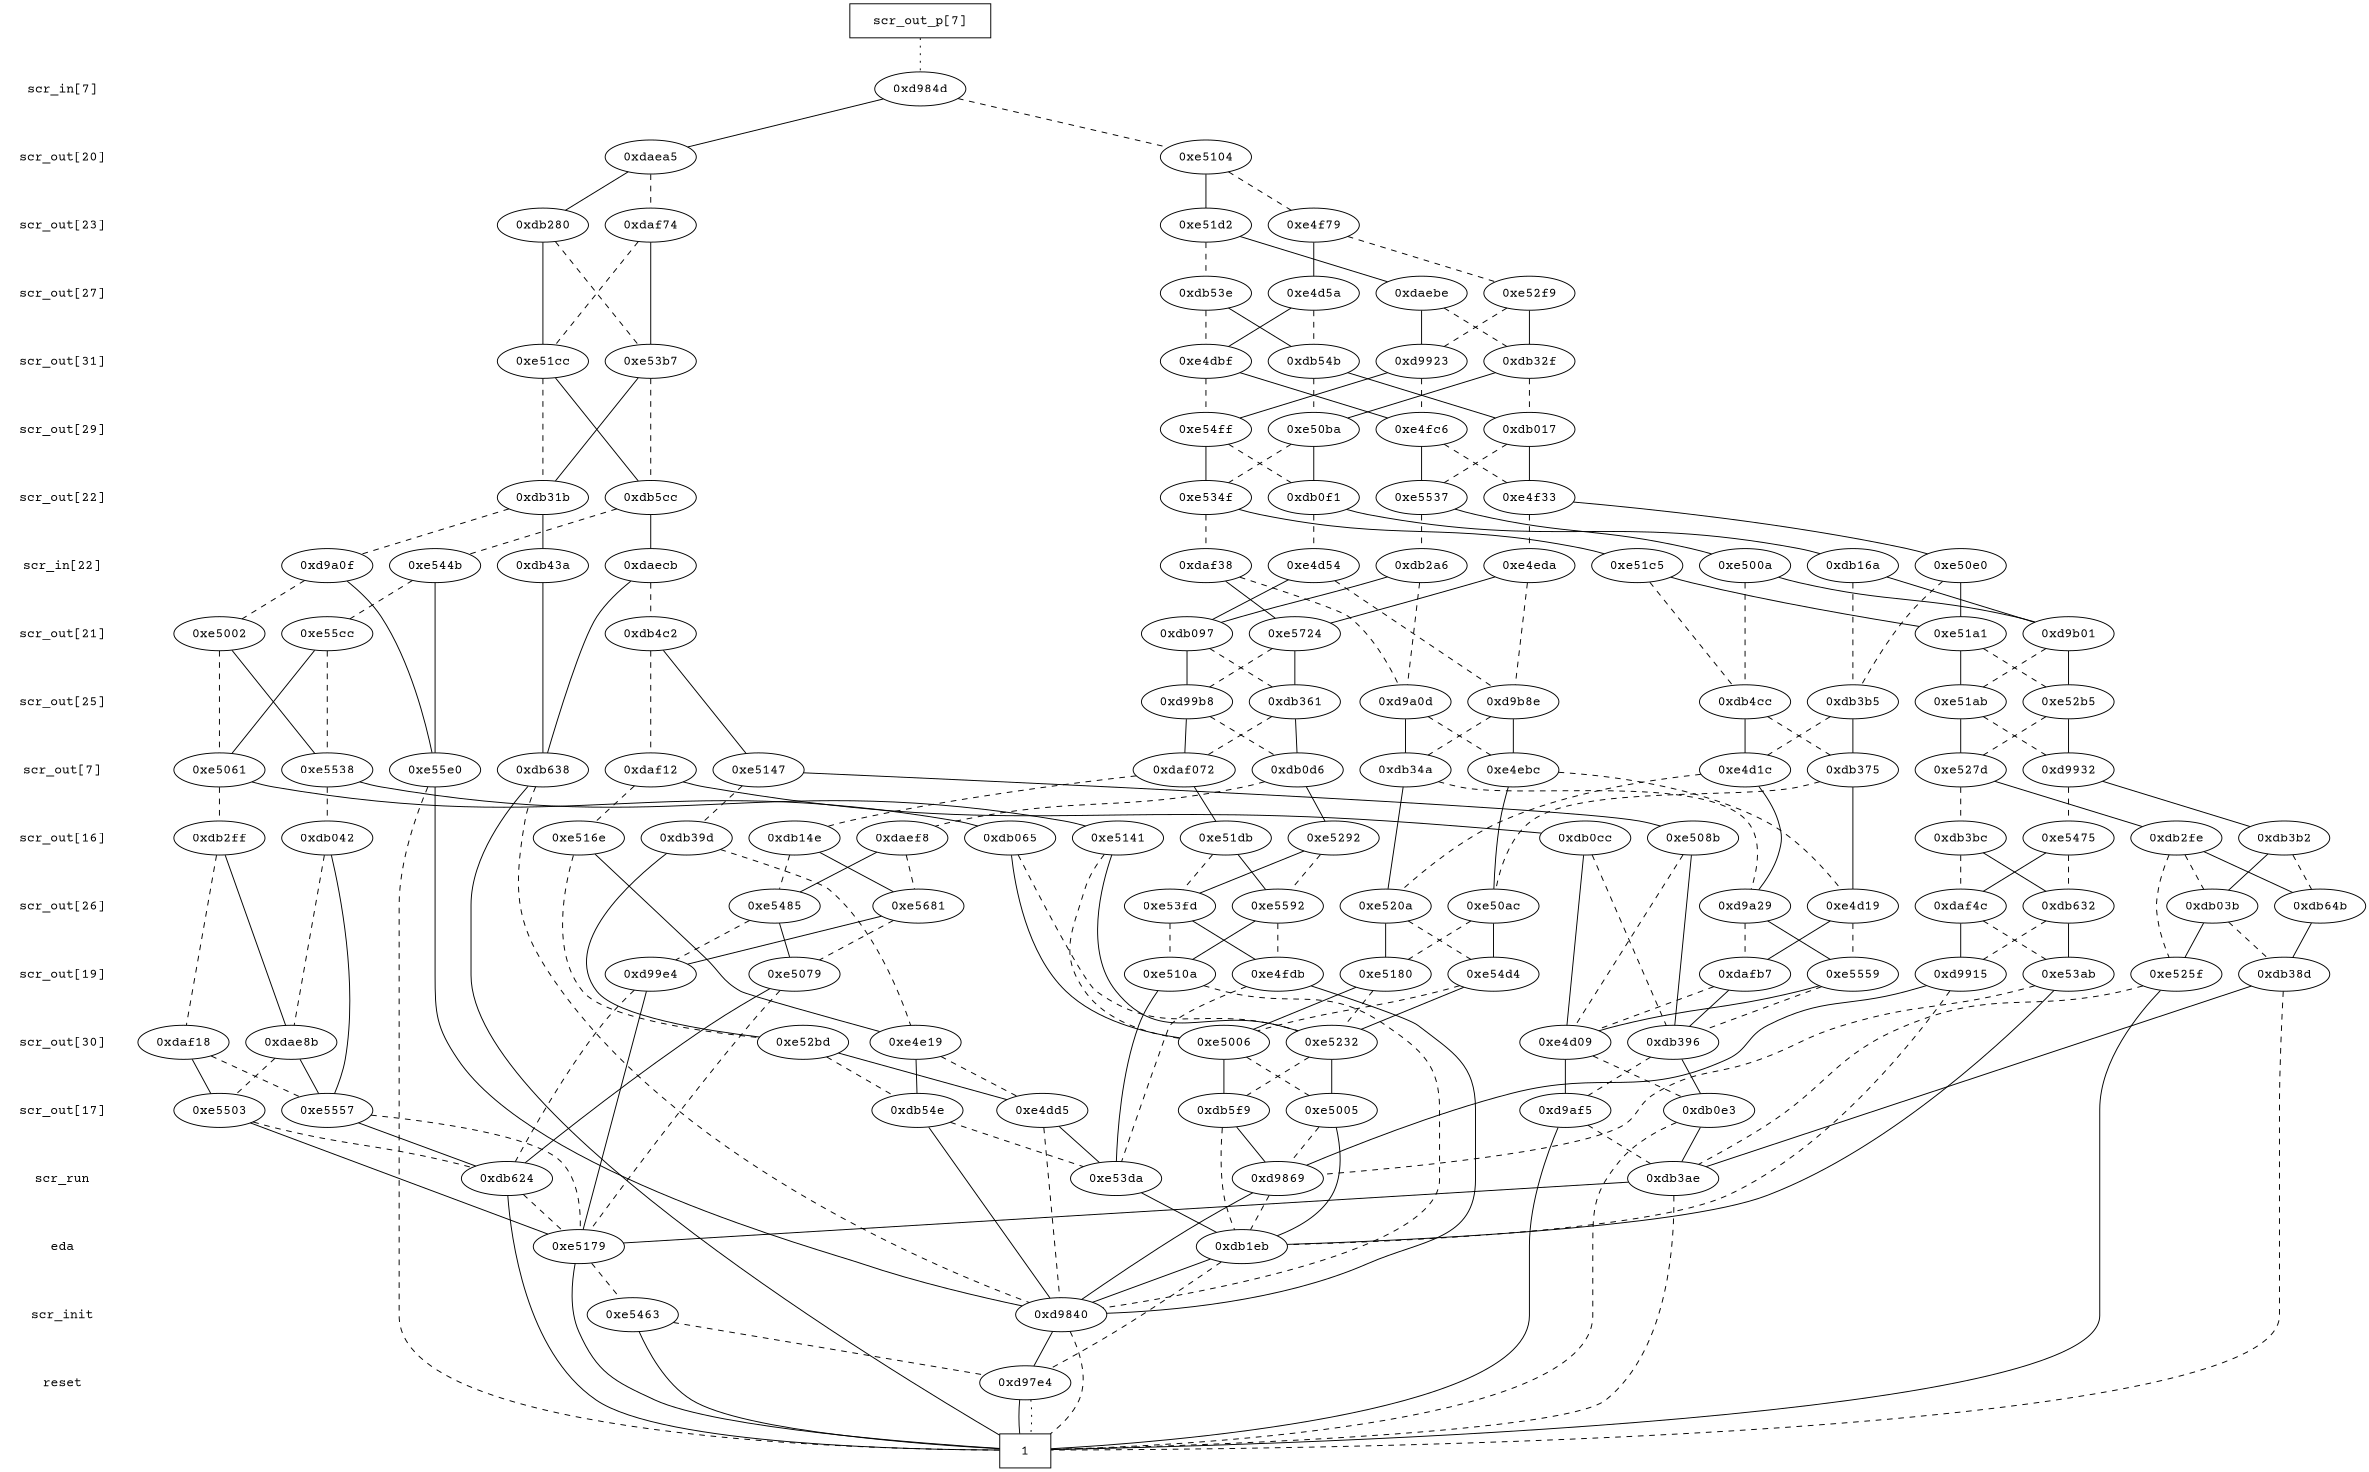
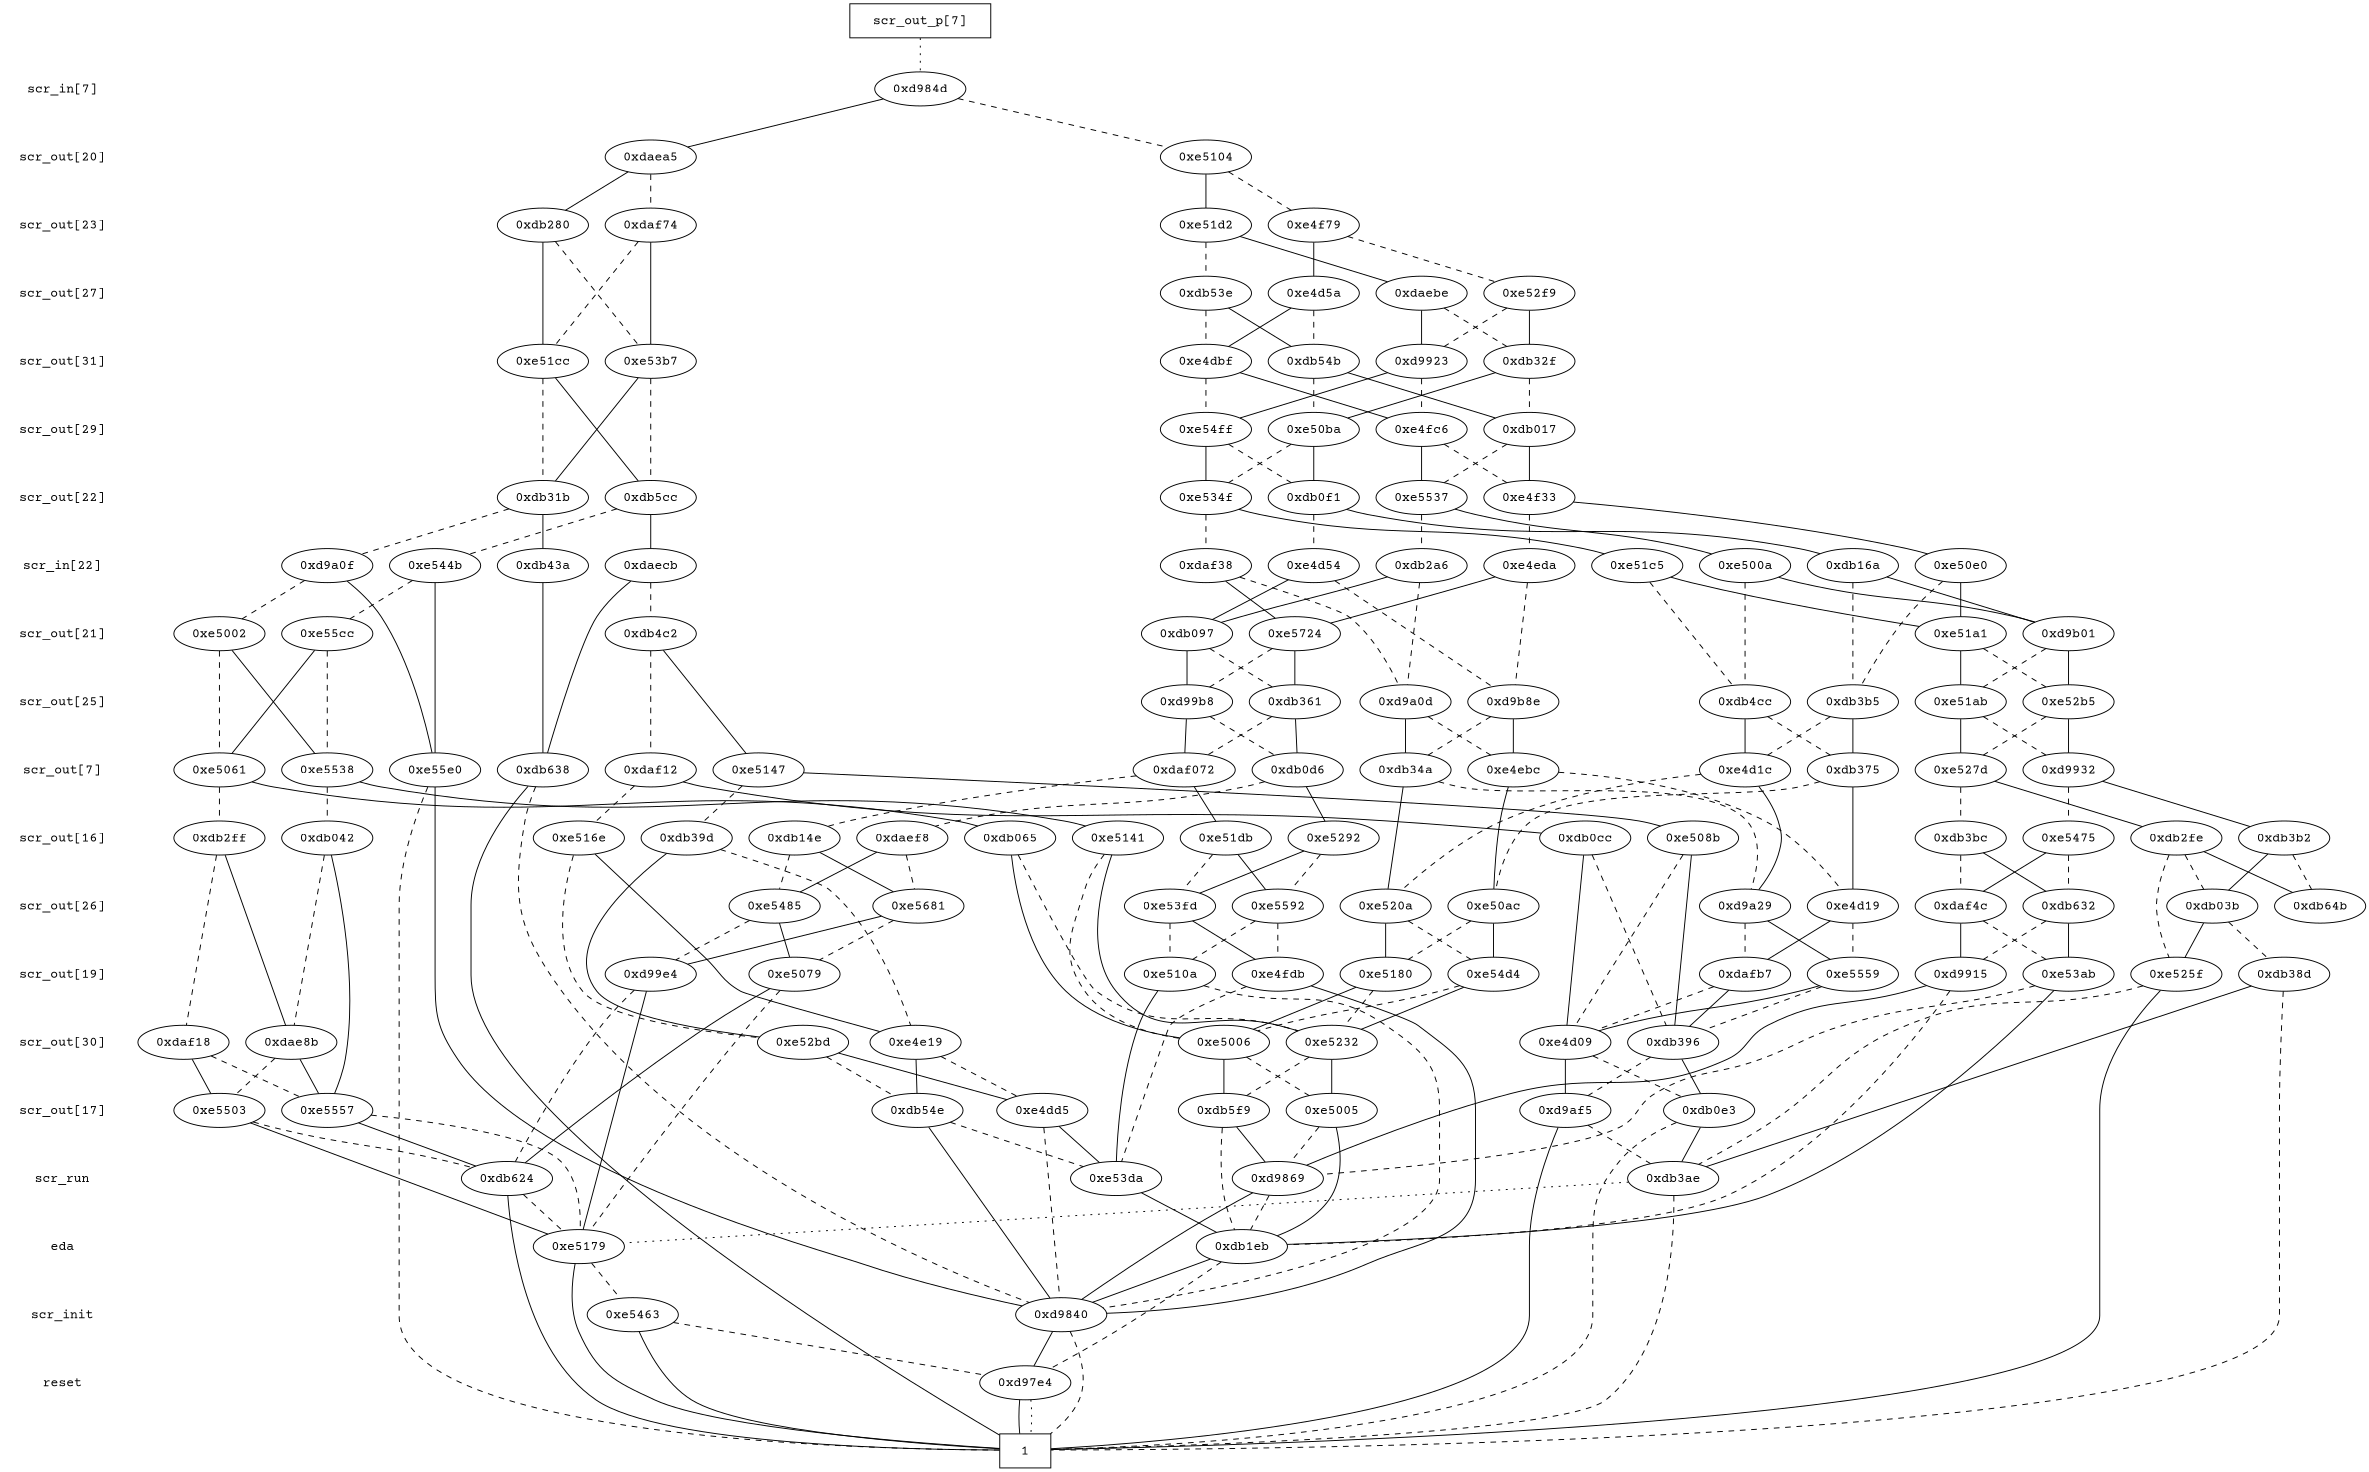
(1230, 936) -> (1230, 936)
(2302, 940) -> none
(1126, 1213) -> (1126, 1213)
